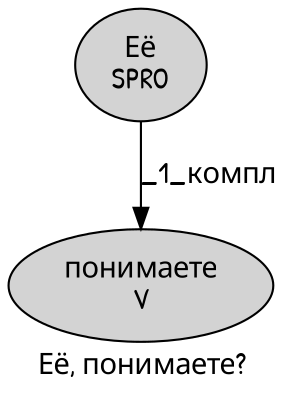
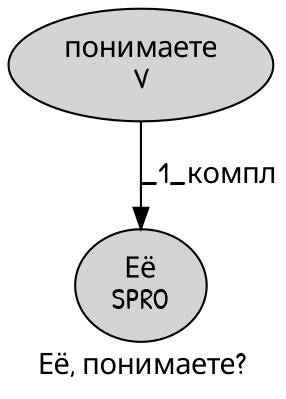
(141, 164) -> (141, 164)
